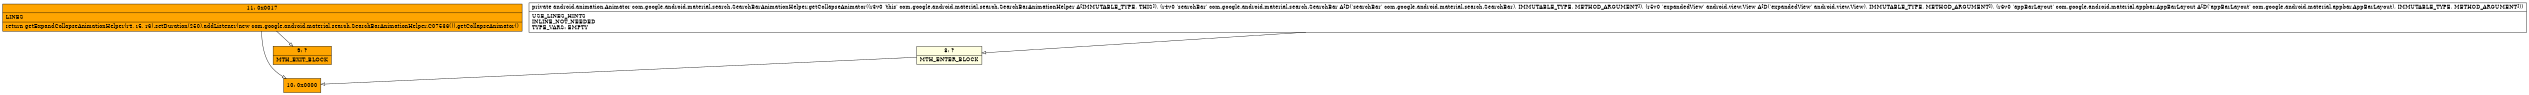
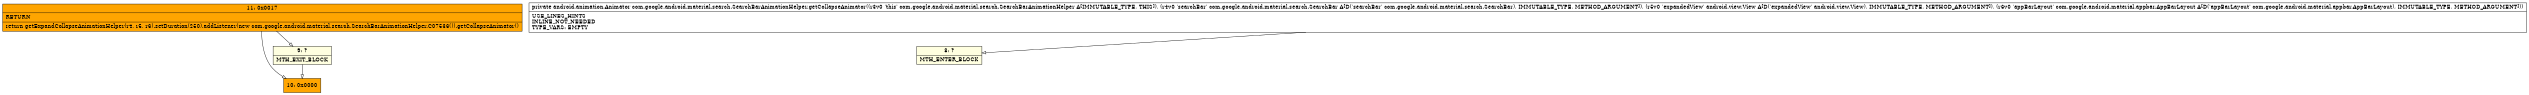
(15, 17) -> (18, 17)
(302, 55) -> (302, 55)
(621, 71) -> (302, 70)
